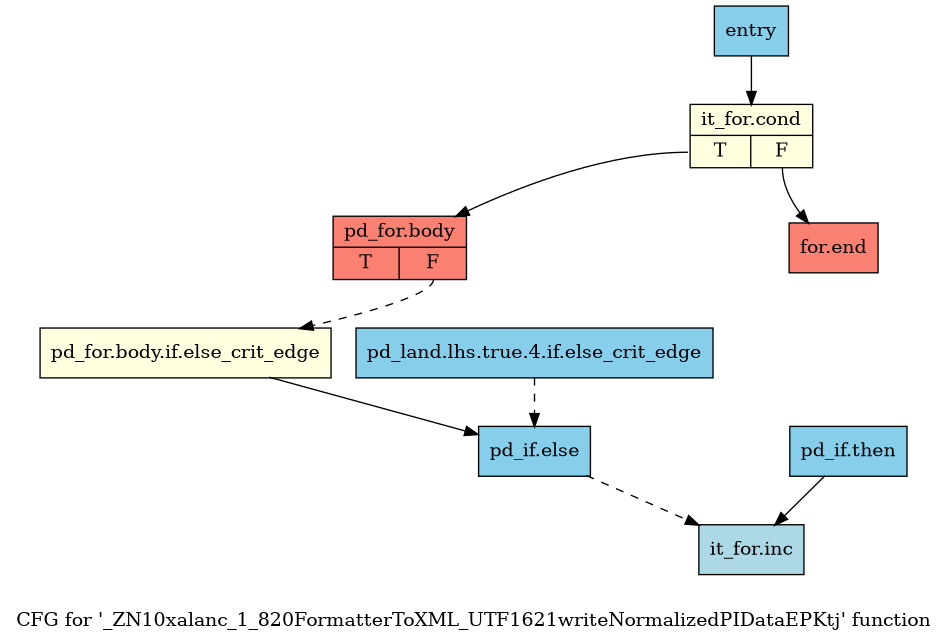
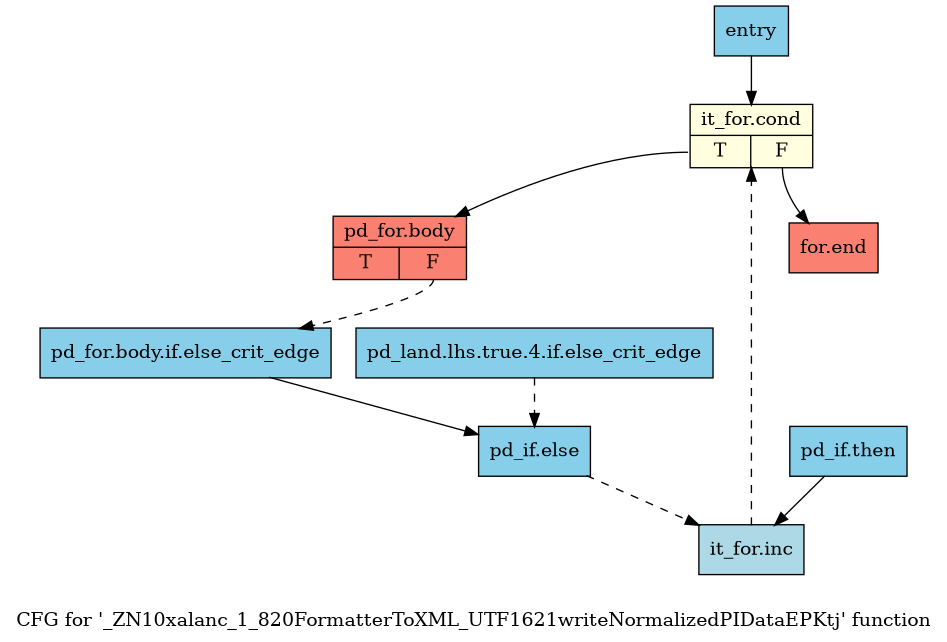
(186, 353) -> (186, 353)
none -> (751, 353)
